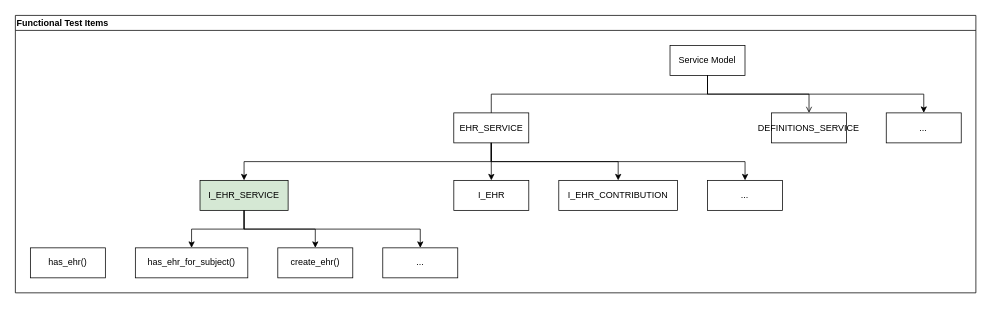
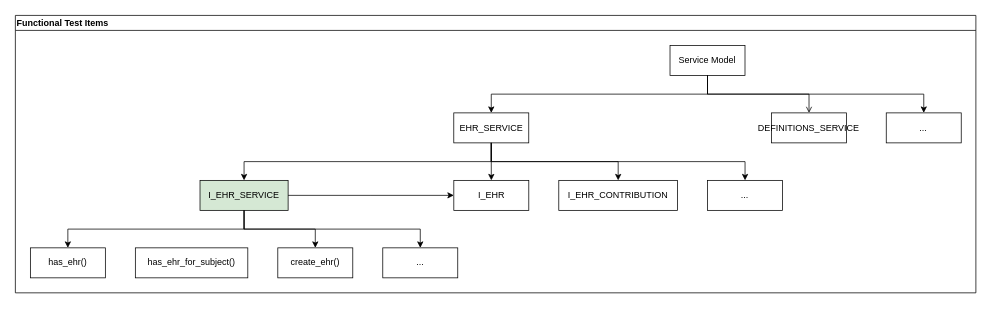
(491, 108) -> (491, 106)
none -> (68, 229)
(192, 237) -> (369, 195)
